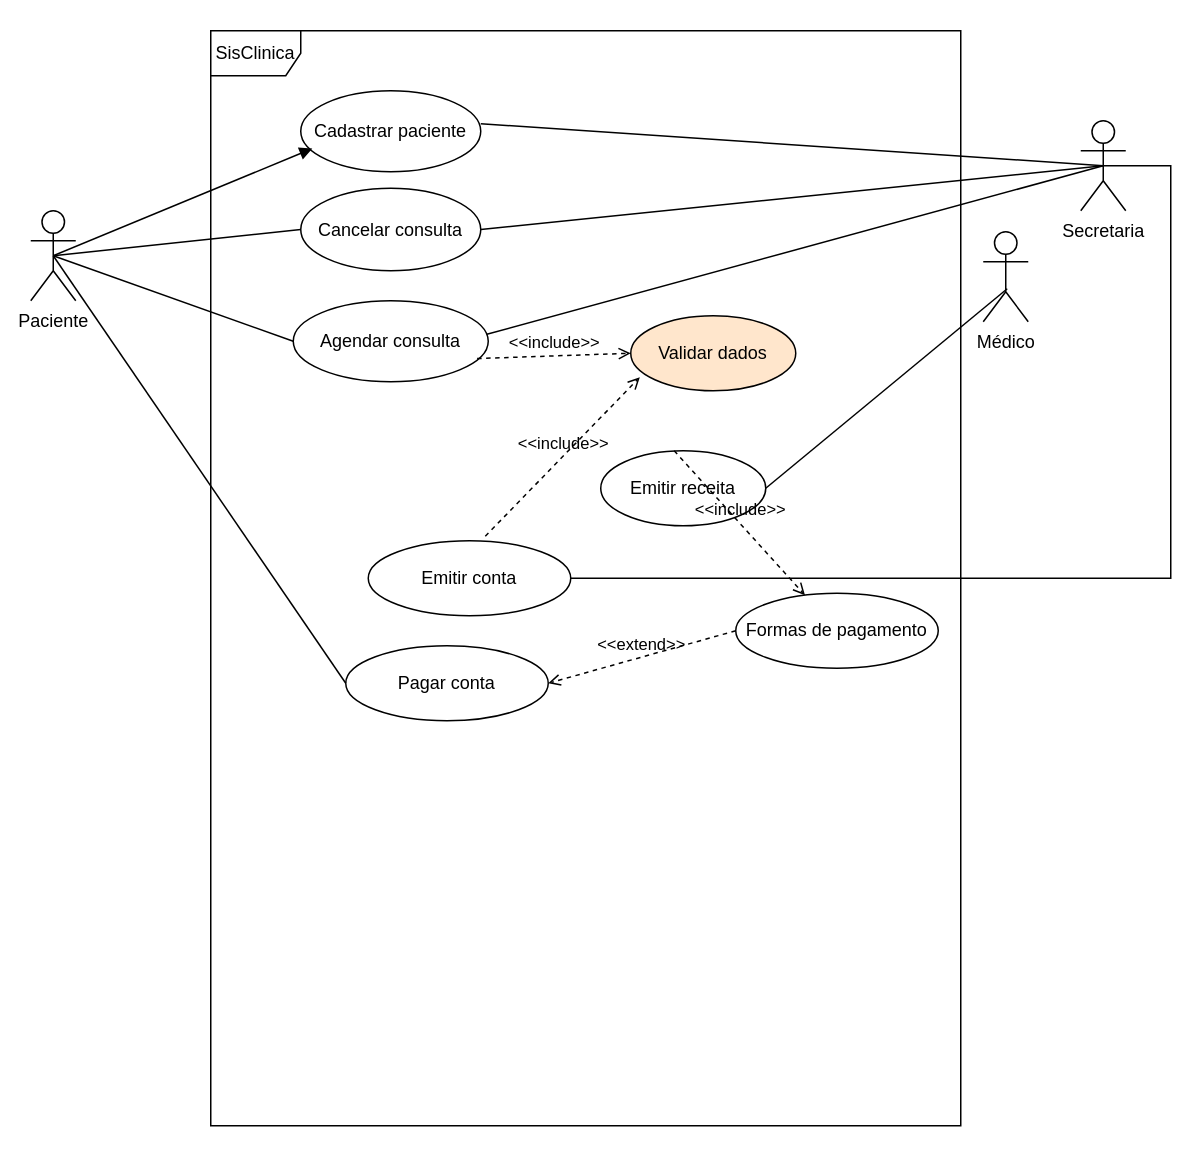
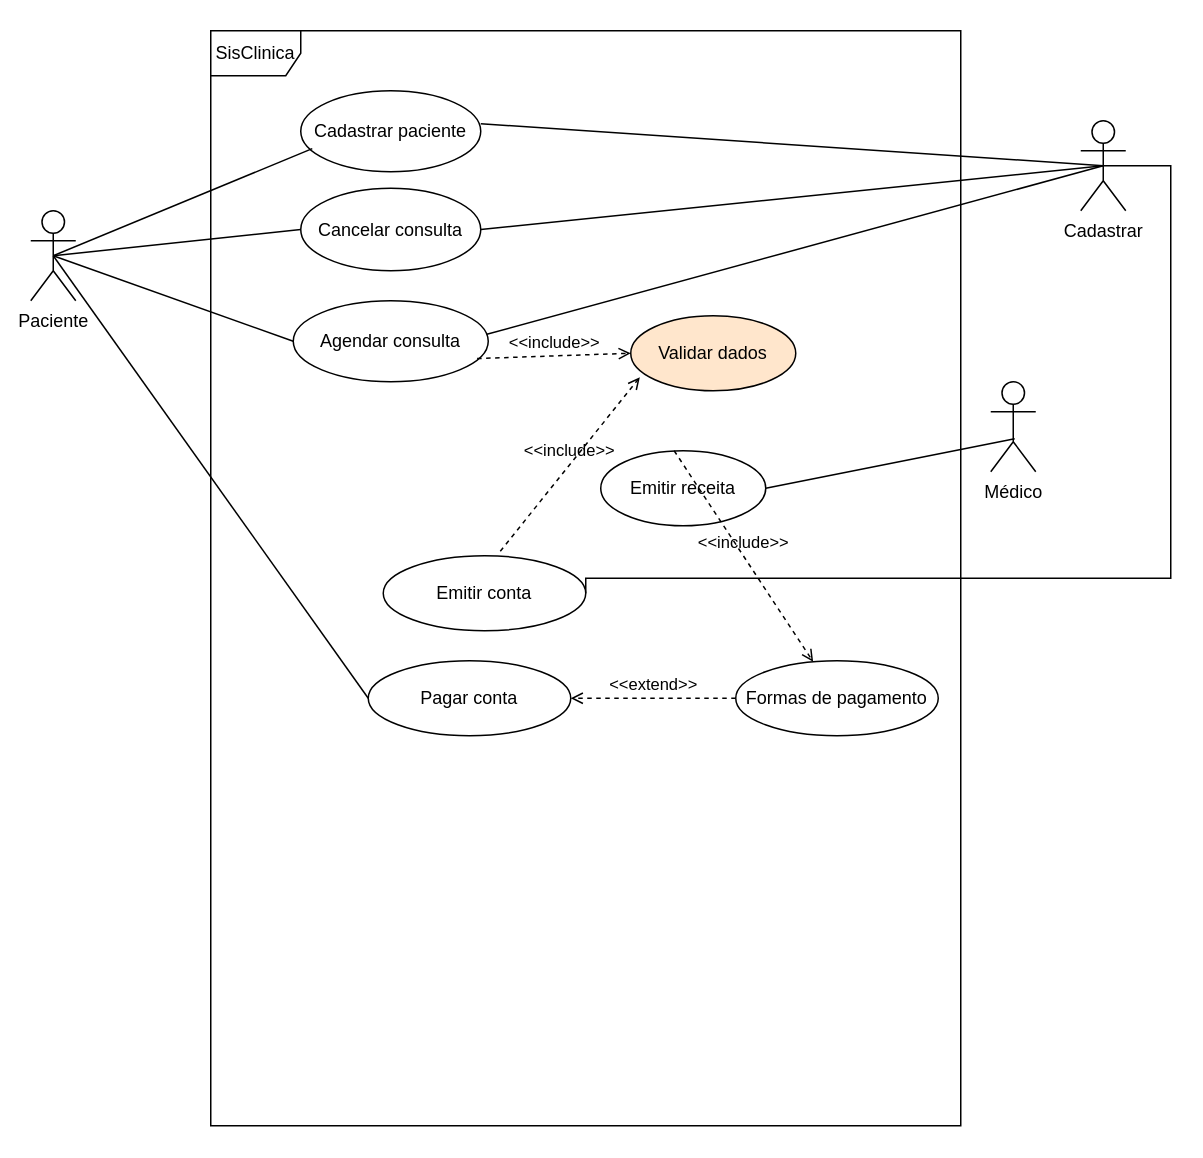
(299, 154) -> (305, 152)
(1104, 232) -> (1104, 232)
(1006, 277) -> (1013, 427)
(470, 578) -> (485, 593)
(837, 631) -> (837, 698)
(447, 683) -> (470, 698)
